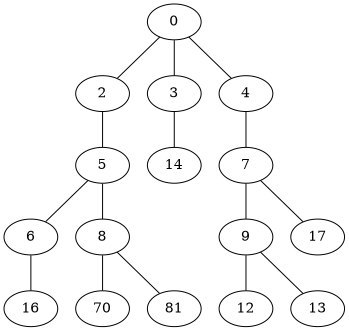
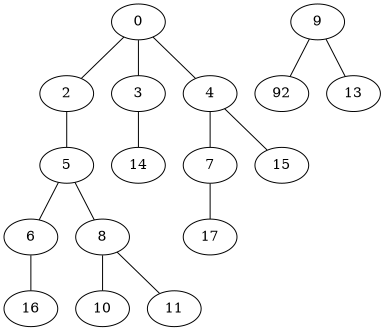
none -> (282, 165)
(246, 201) -> none
(103, 309) -> (103, 309)
(174, 309) -> (174, 309)
(246, 309) -> (282, 94)
